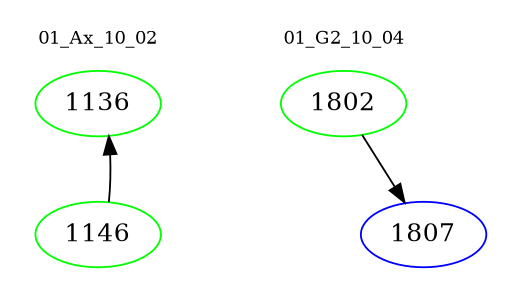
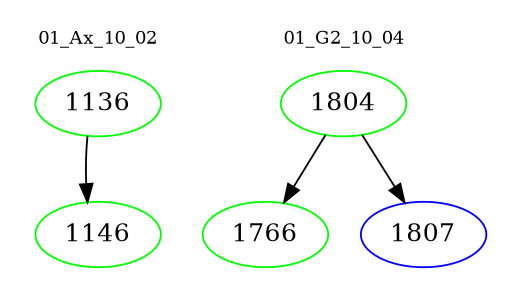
(344, 104) -> (344, 104)
(110, 179) -> (86, 160)
none -> (265, 235)
